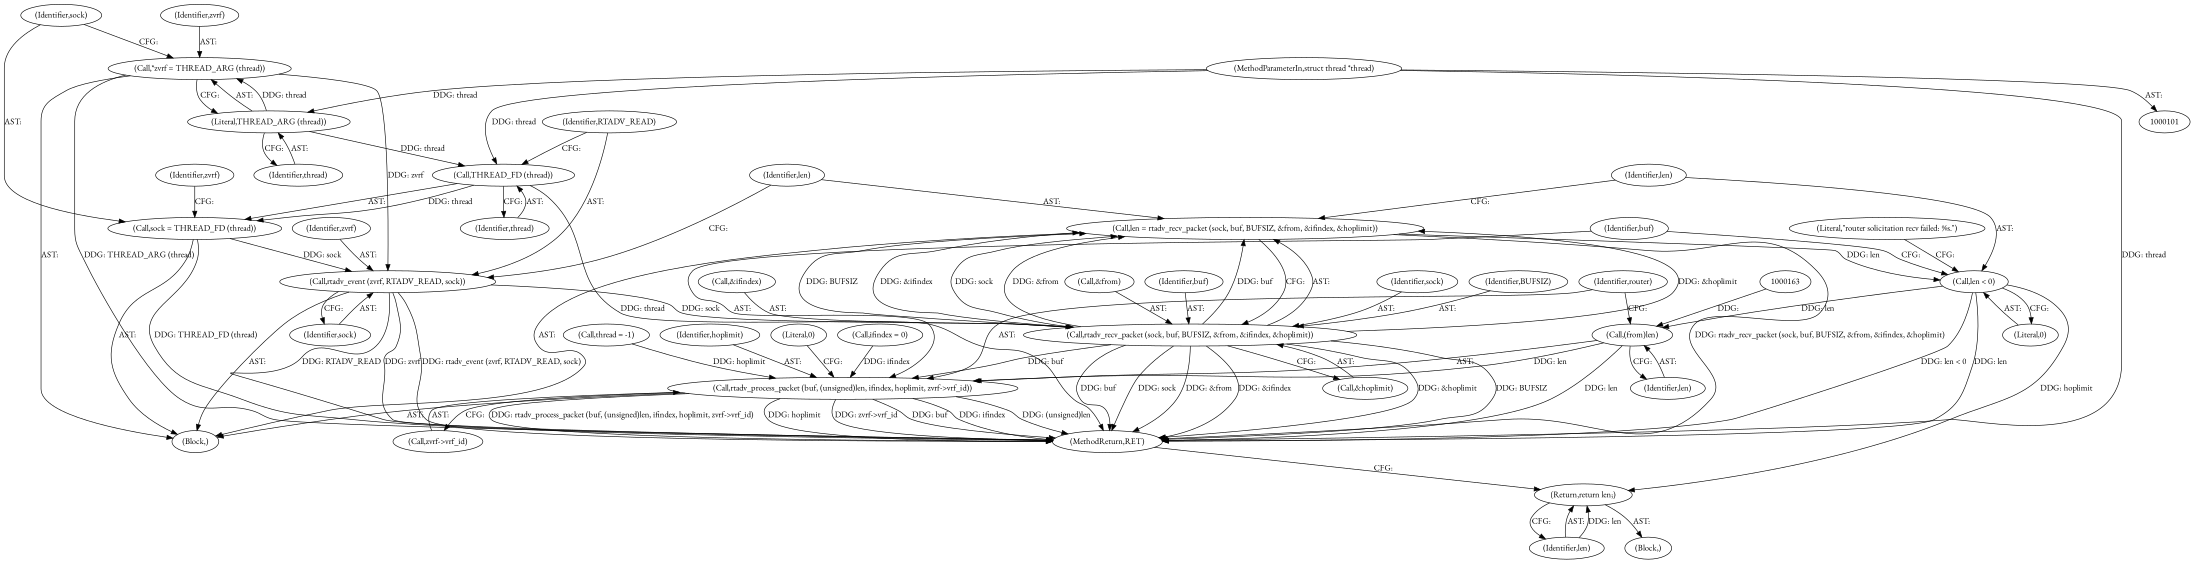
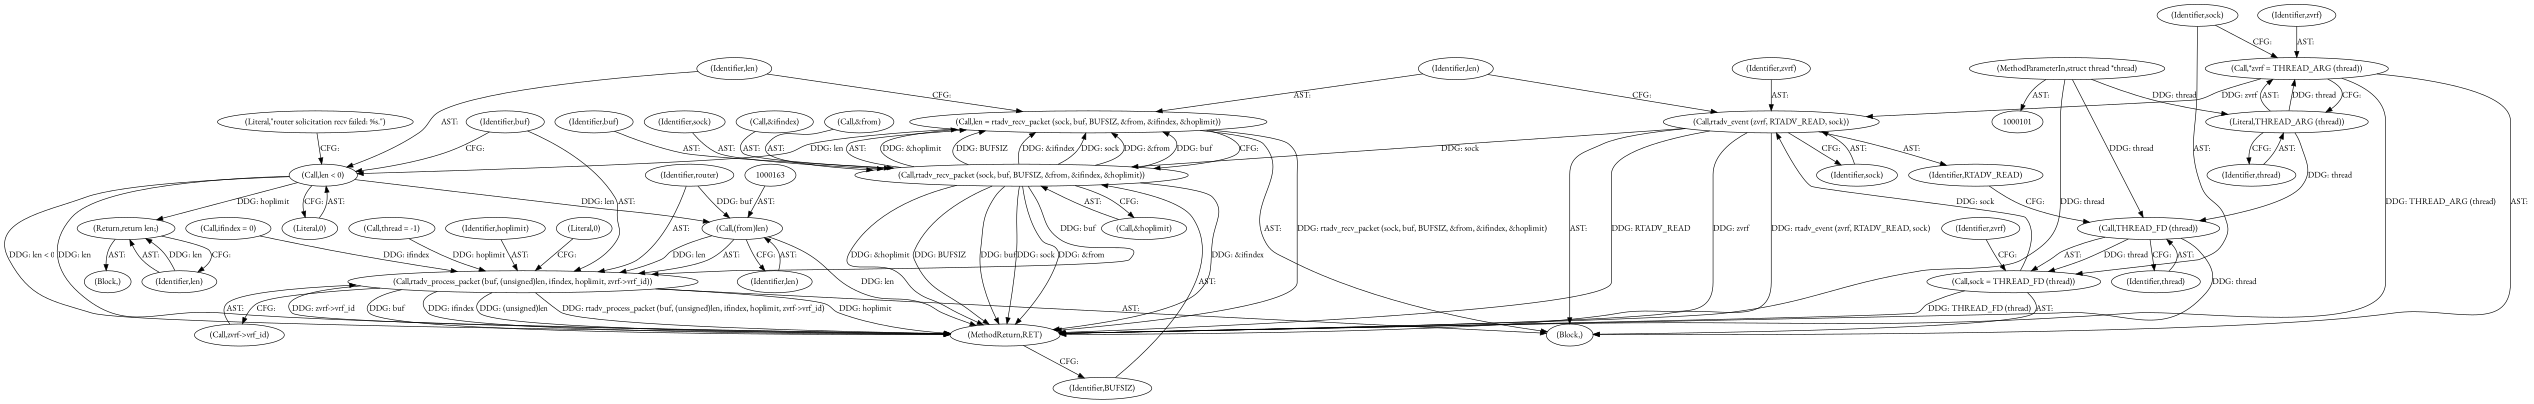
(564, 230) -> (1880, 146)
(1639, 308) -> (734, 202)
(1729, 308) -> (767, 202)
(1344, 468) -> (1051, 360)
